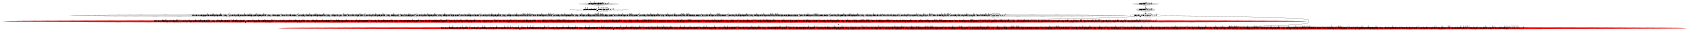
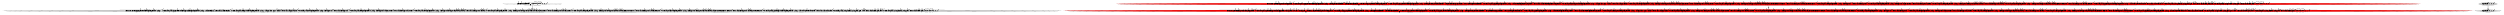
(599, 4) -> none
(1146, 4) -> (2488, 4)
(1146, 10) -> (2488, 11)
(1146, 16) -> none
